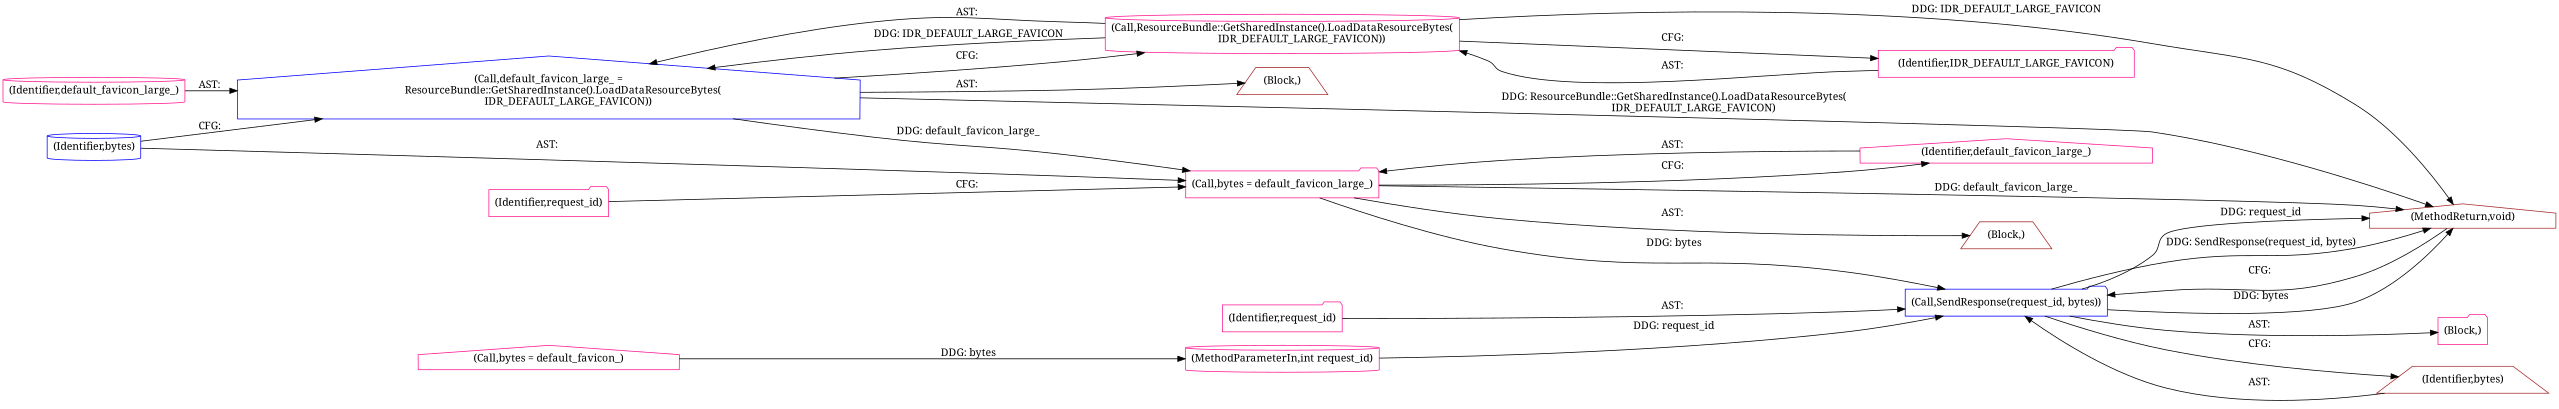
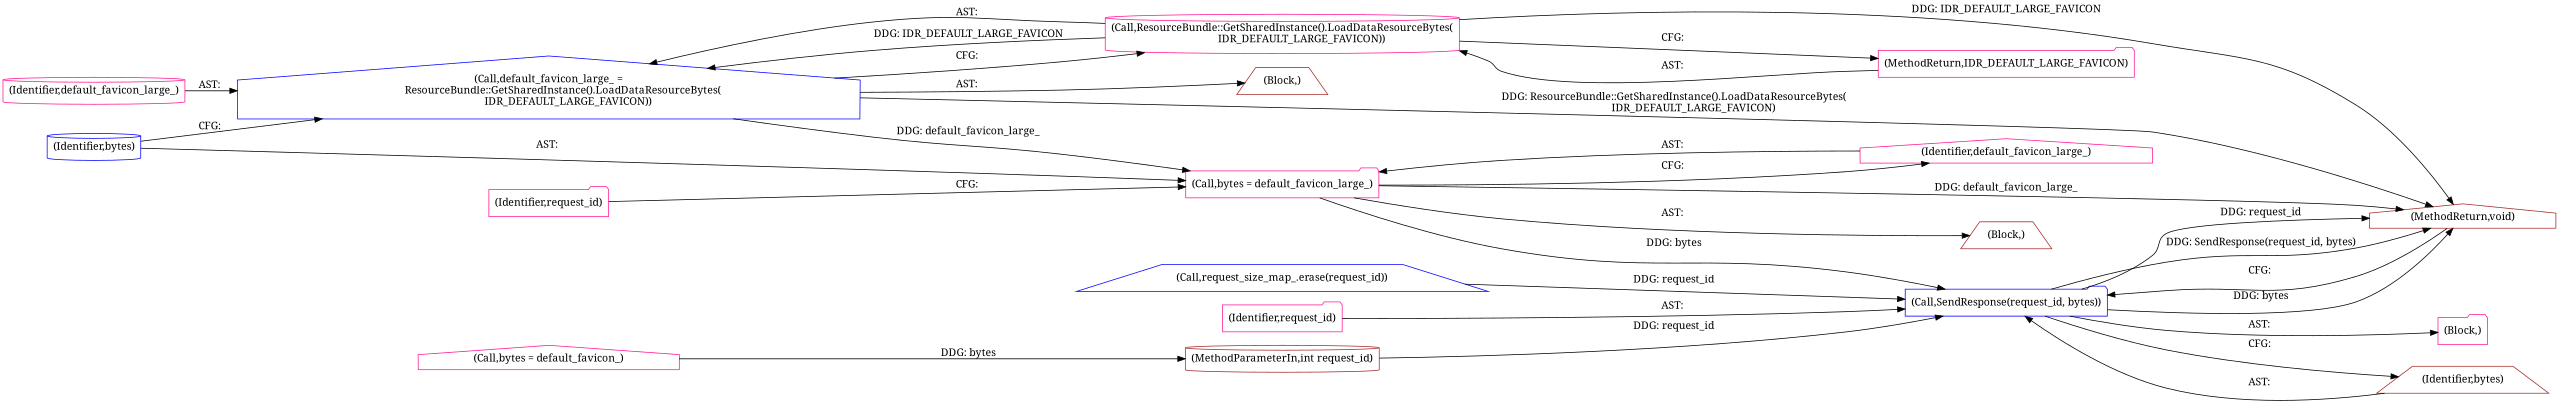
(2006, 64) -> (2006, 64)
none -> (1282, 278)
(1282, 359) -> (1282, 359)
